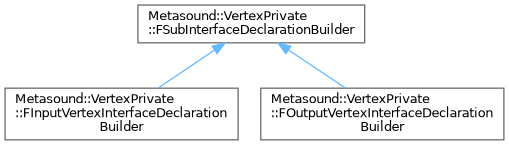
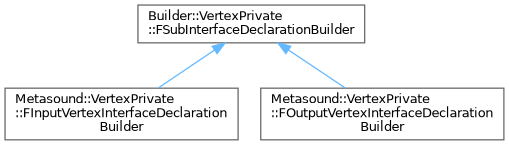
(251, 24) -> (251, 24)
